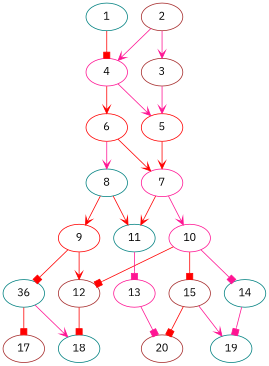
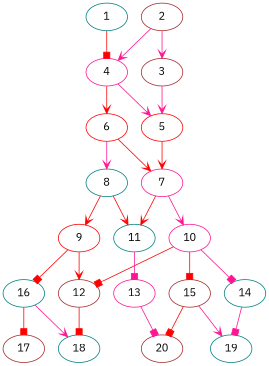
(24, 293) -> (24, 293)
